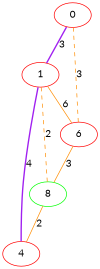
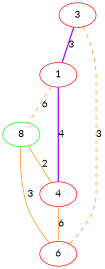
(73, 15) -> (78, 15)
(60, 105) -> (58, 224)
(48, 134) -> (45, 105)
